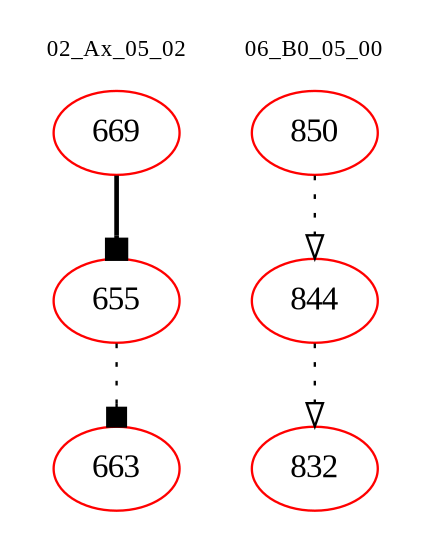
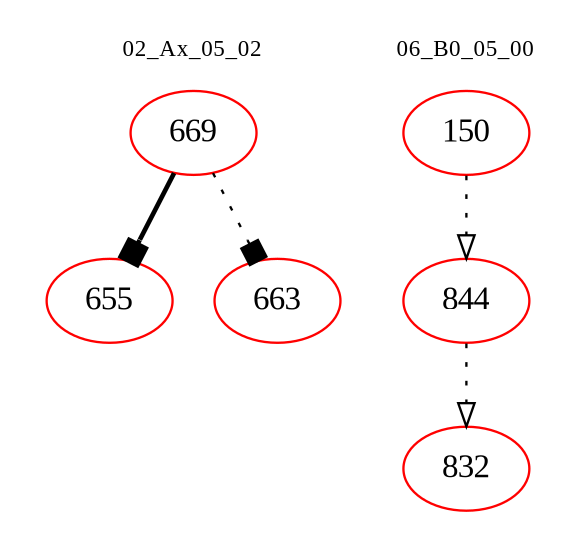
(315, 133) -> (466, 133)
(117, 373) -> (230, 206)
